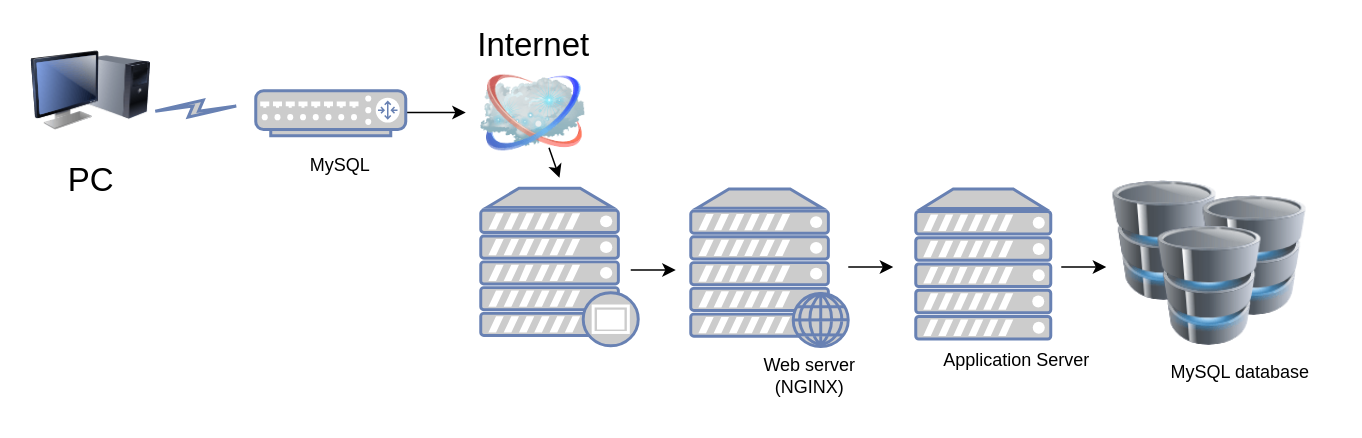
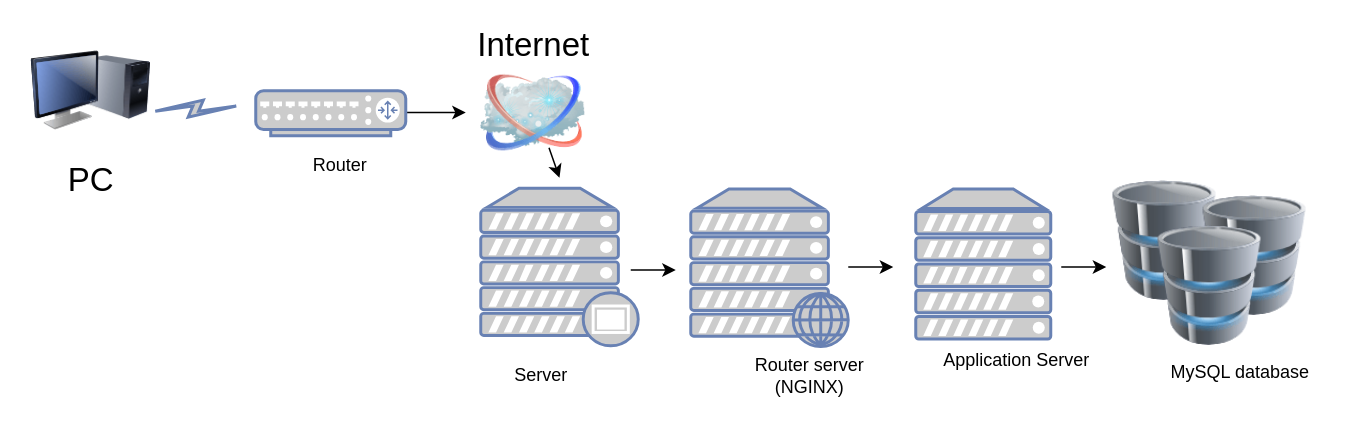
(341, 166) -> (341, 166)
none -> (541, 376)
(810, 376) -> (810, 376)
